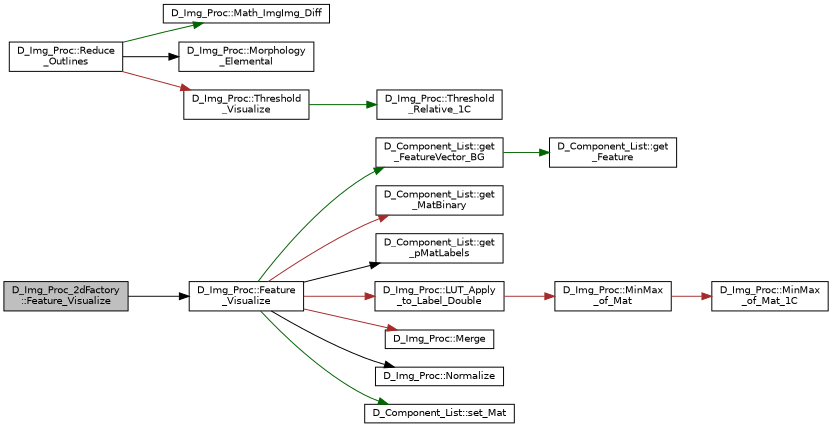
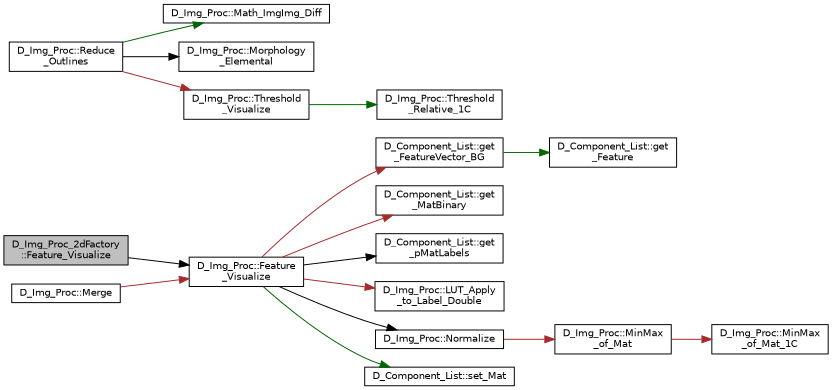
(311, 221) -> (316, 210)
(525, 296) -> (524, 339)
(346, 318) -> (150, 283)
